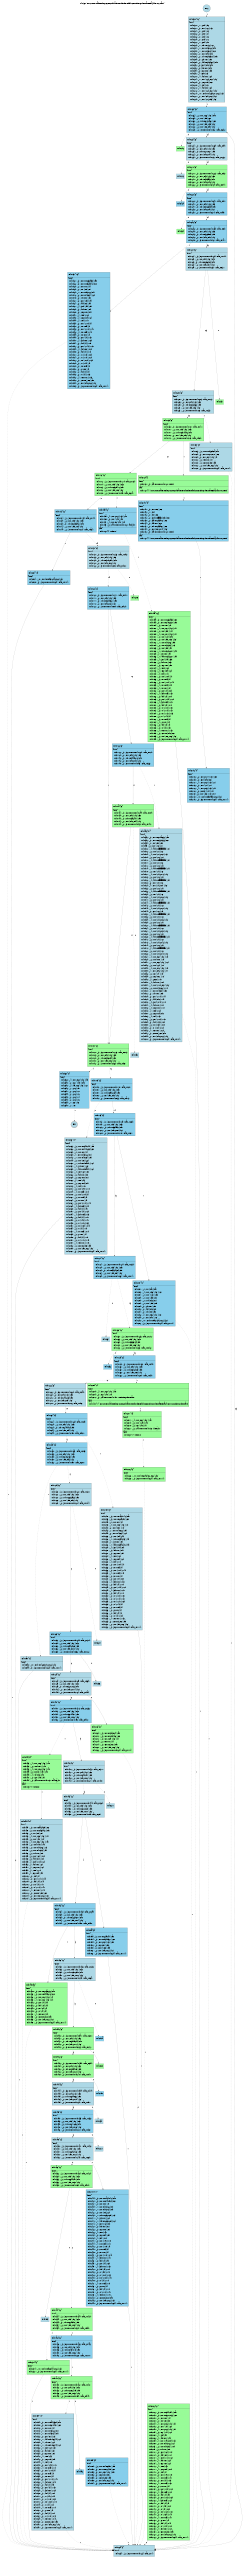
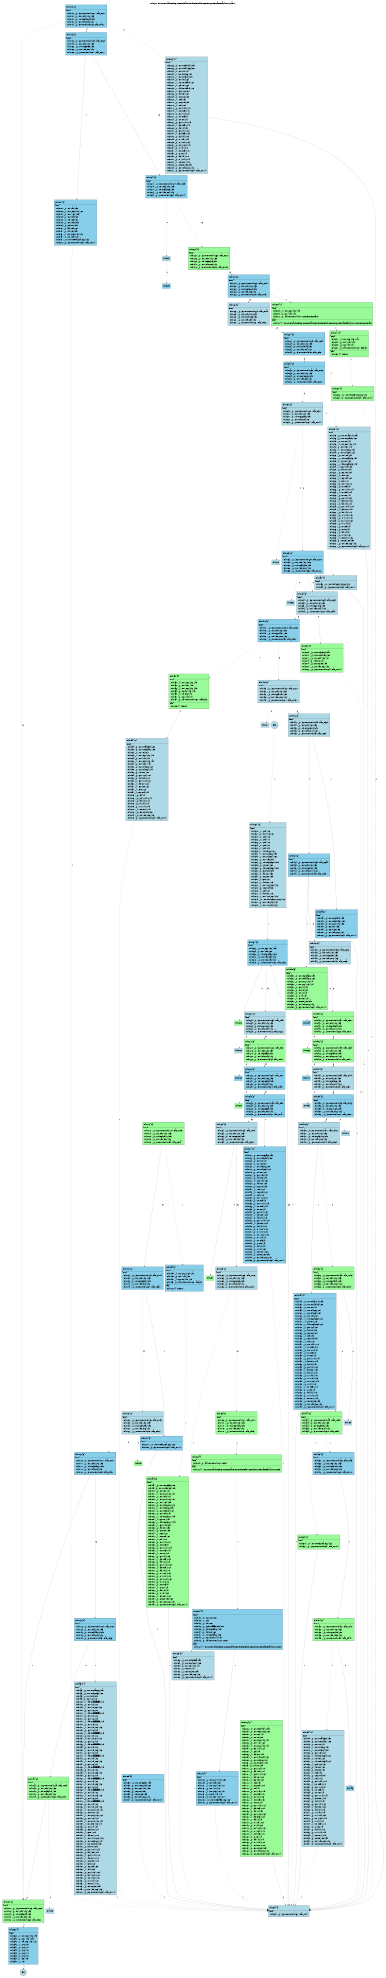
(150, 457) -> none
(110, 1072) -> (21, 946)
(112, 1357) -> (166, 272)
